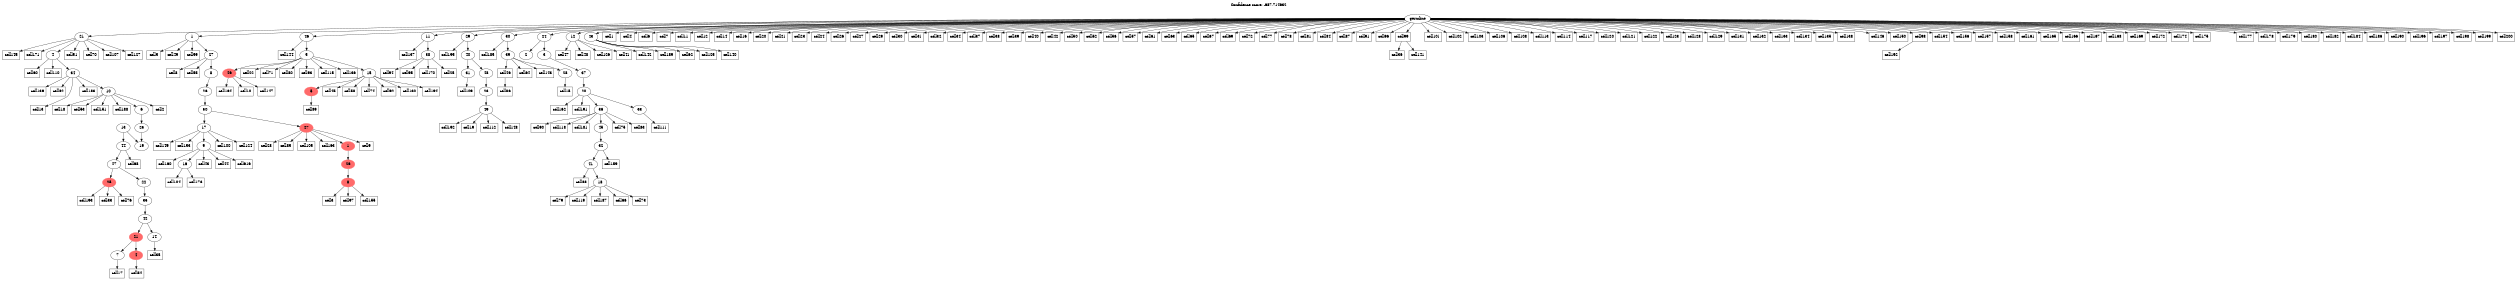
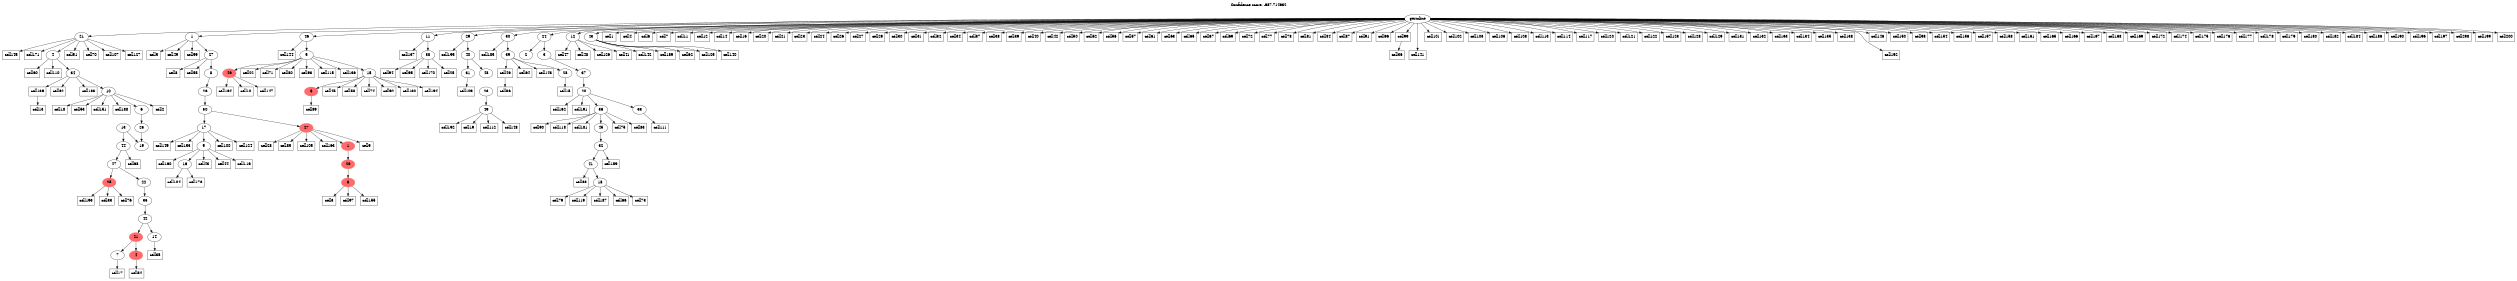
none -> (2223, 37)
(2463, 37) -> (2463, 37)
(1409, 45) -> (1418, 36)
(1907, 45) -> (1659, 23)
(486, 81) -> none
(67, 97) -> (38, 99)
(244, 164) -> (244, 164)
